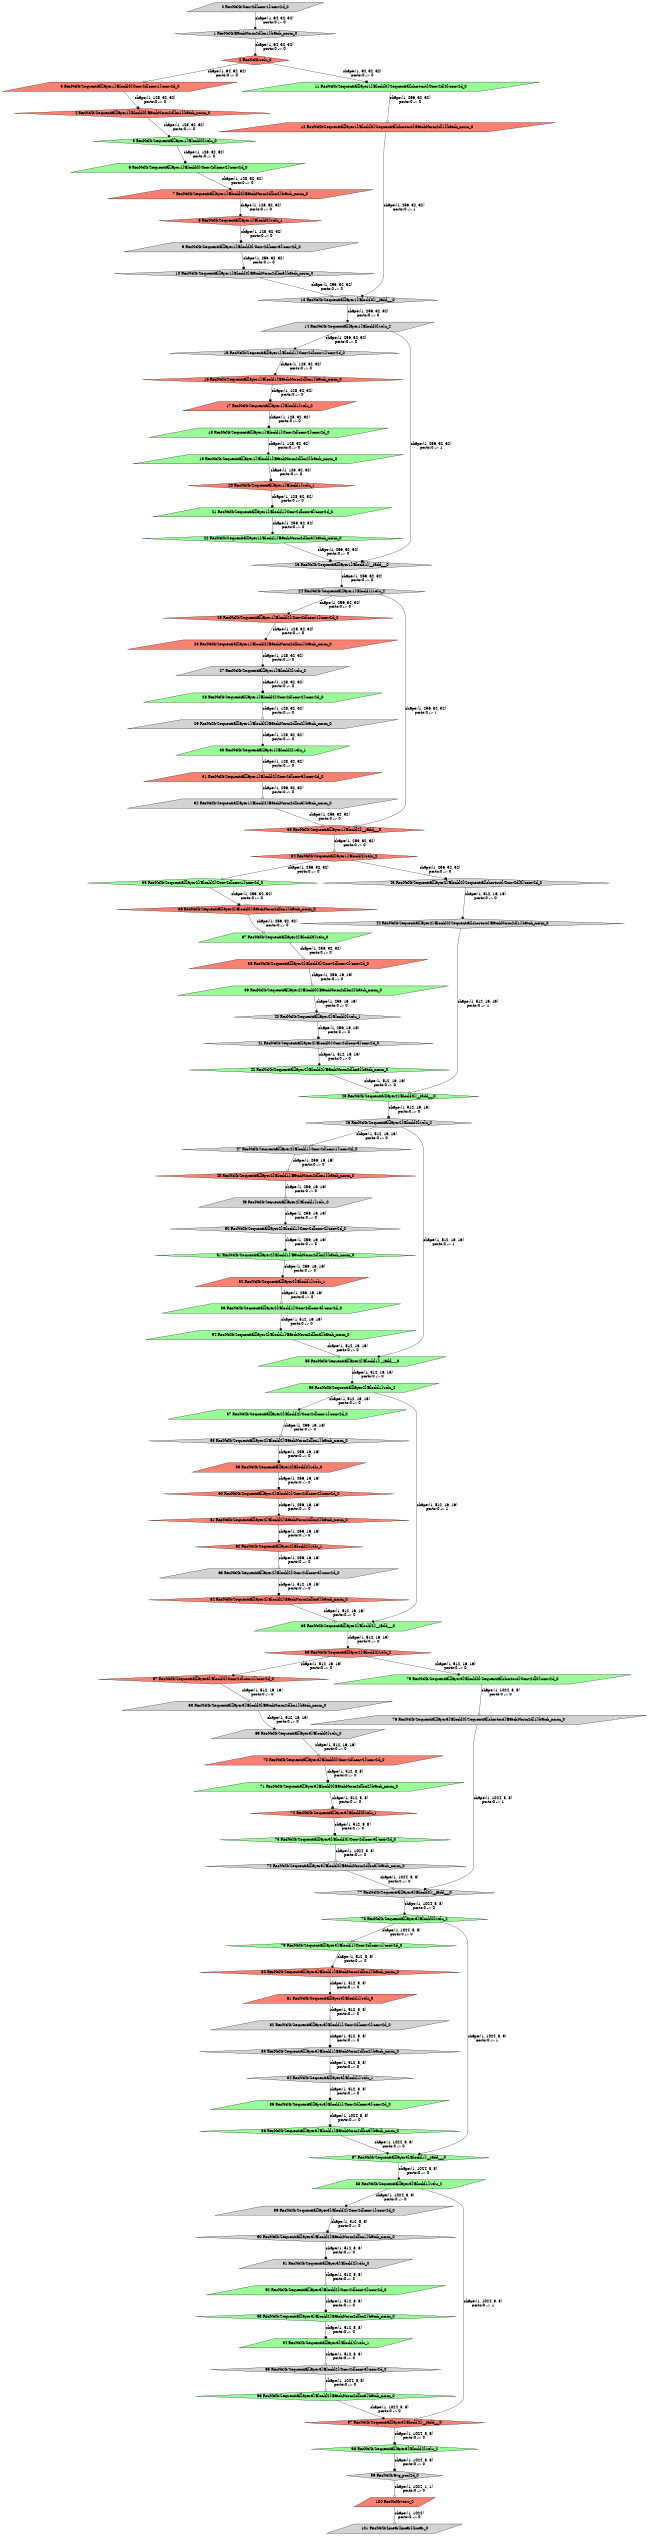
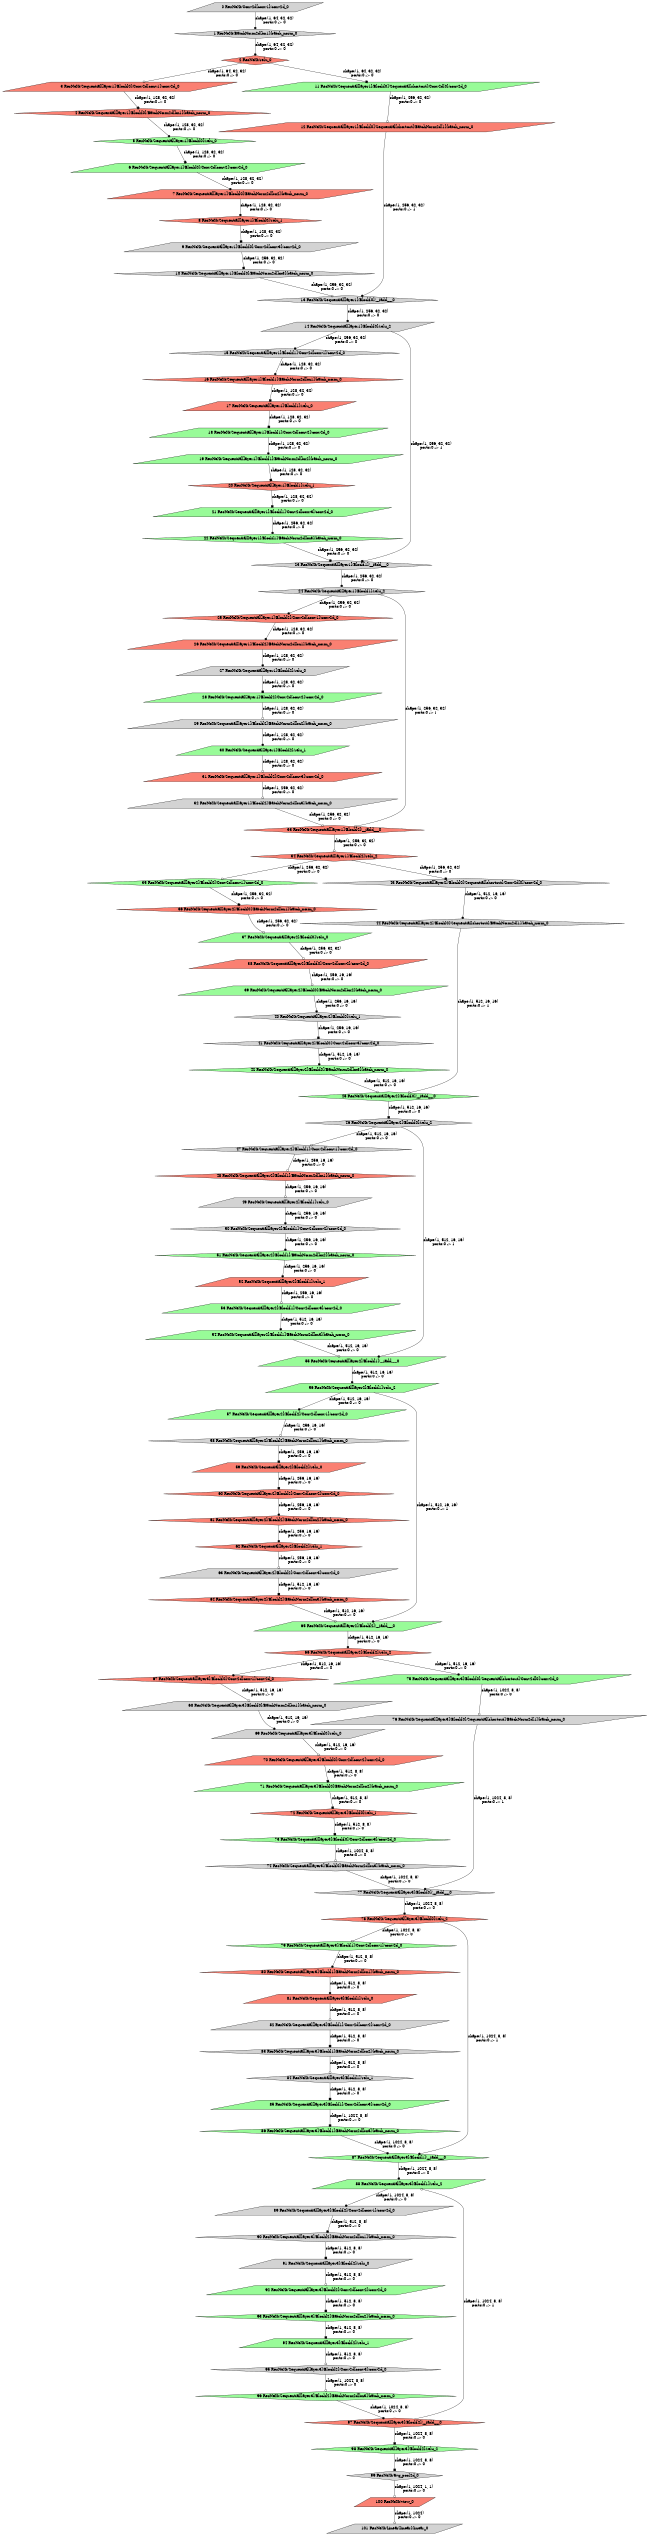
(405, 1919) -> (405, 1919)
(464, 2306) -> (464, 2308)
